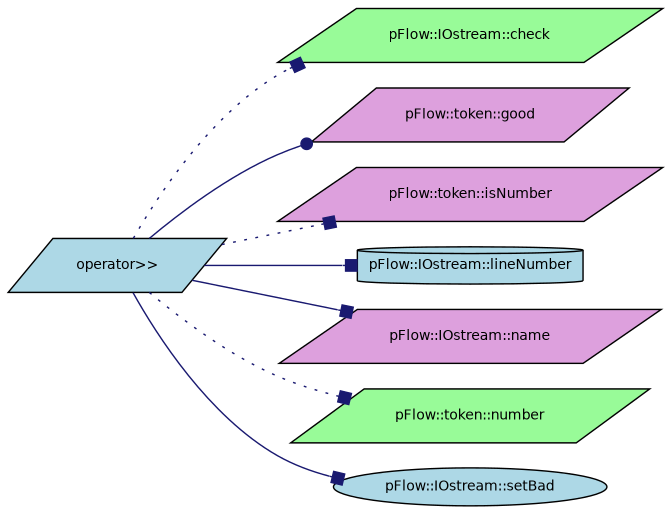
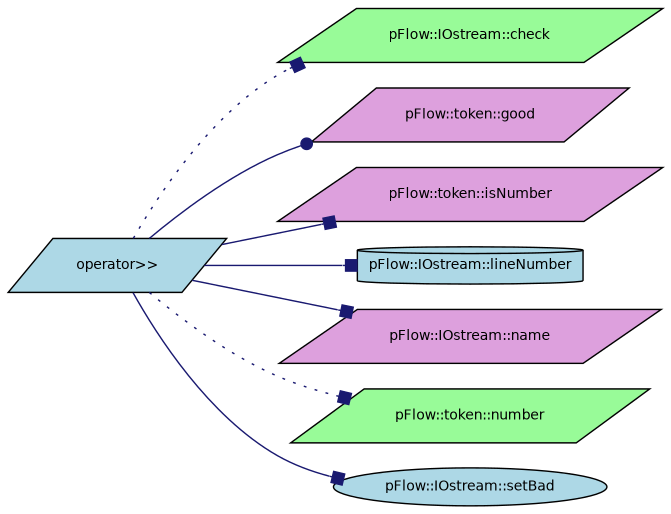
(271, 234) -> (271, 234)
